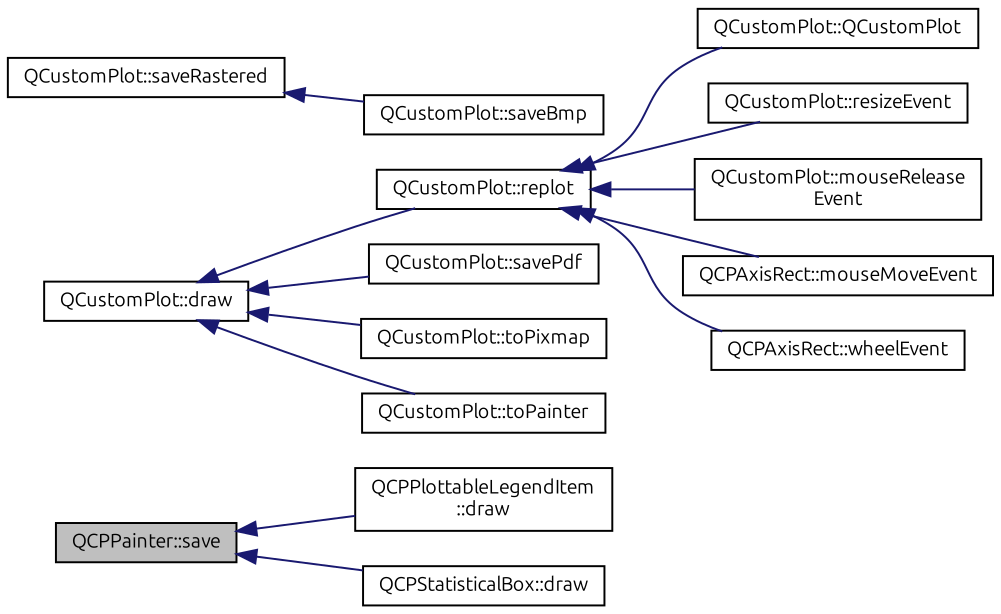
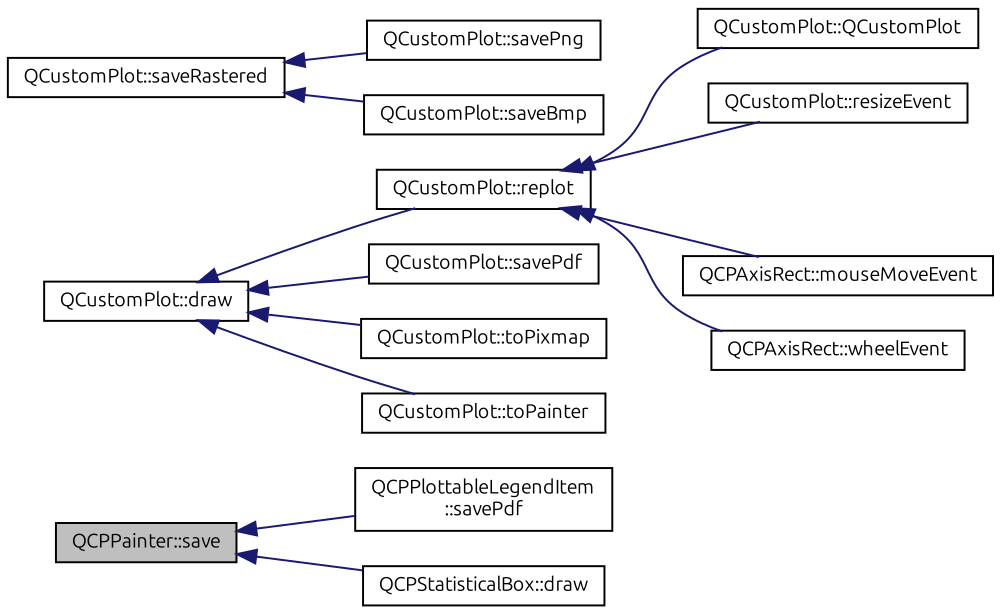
none -> (484, 40)
(838, 189) -> none
(484, 499) -> (484, 499)
